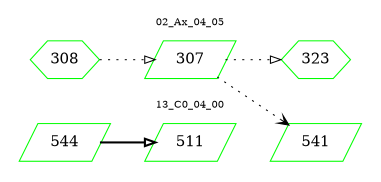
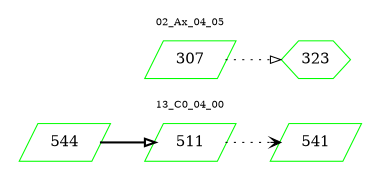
(65, 60) -> none
(255, 102) -> (248, 142)
